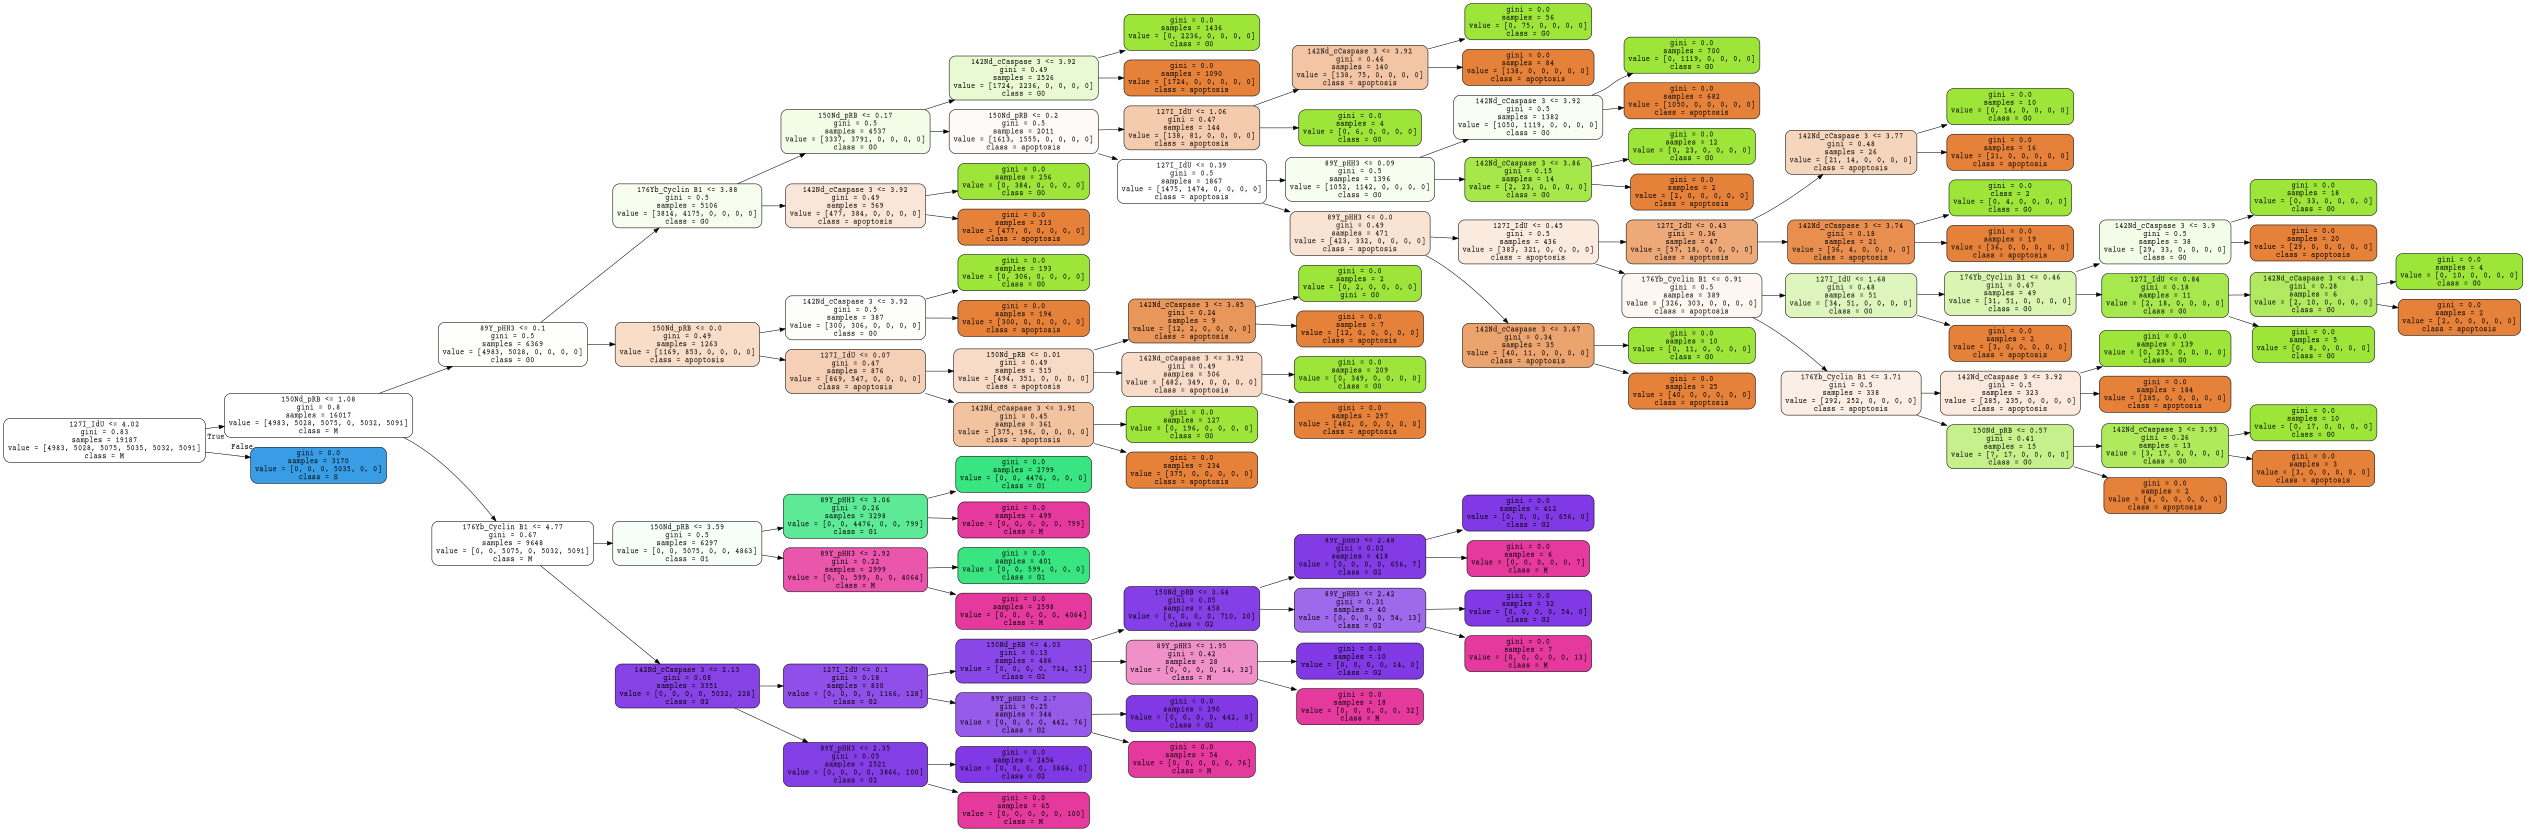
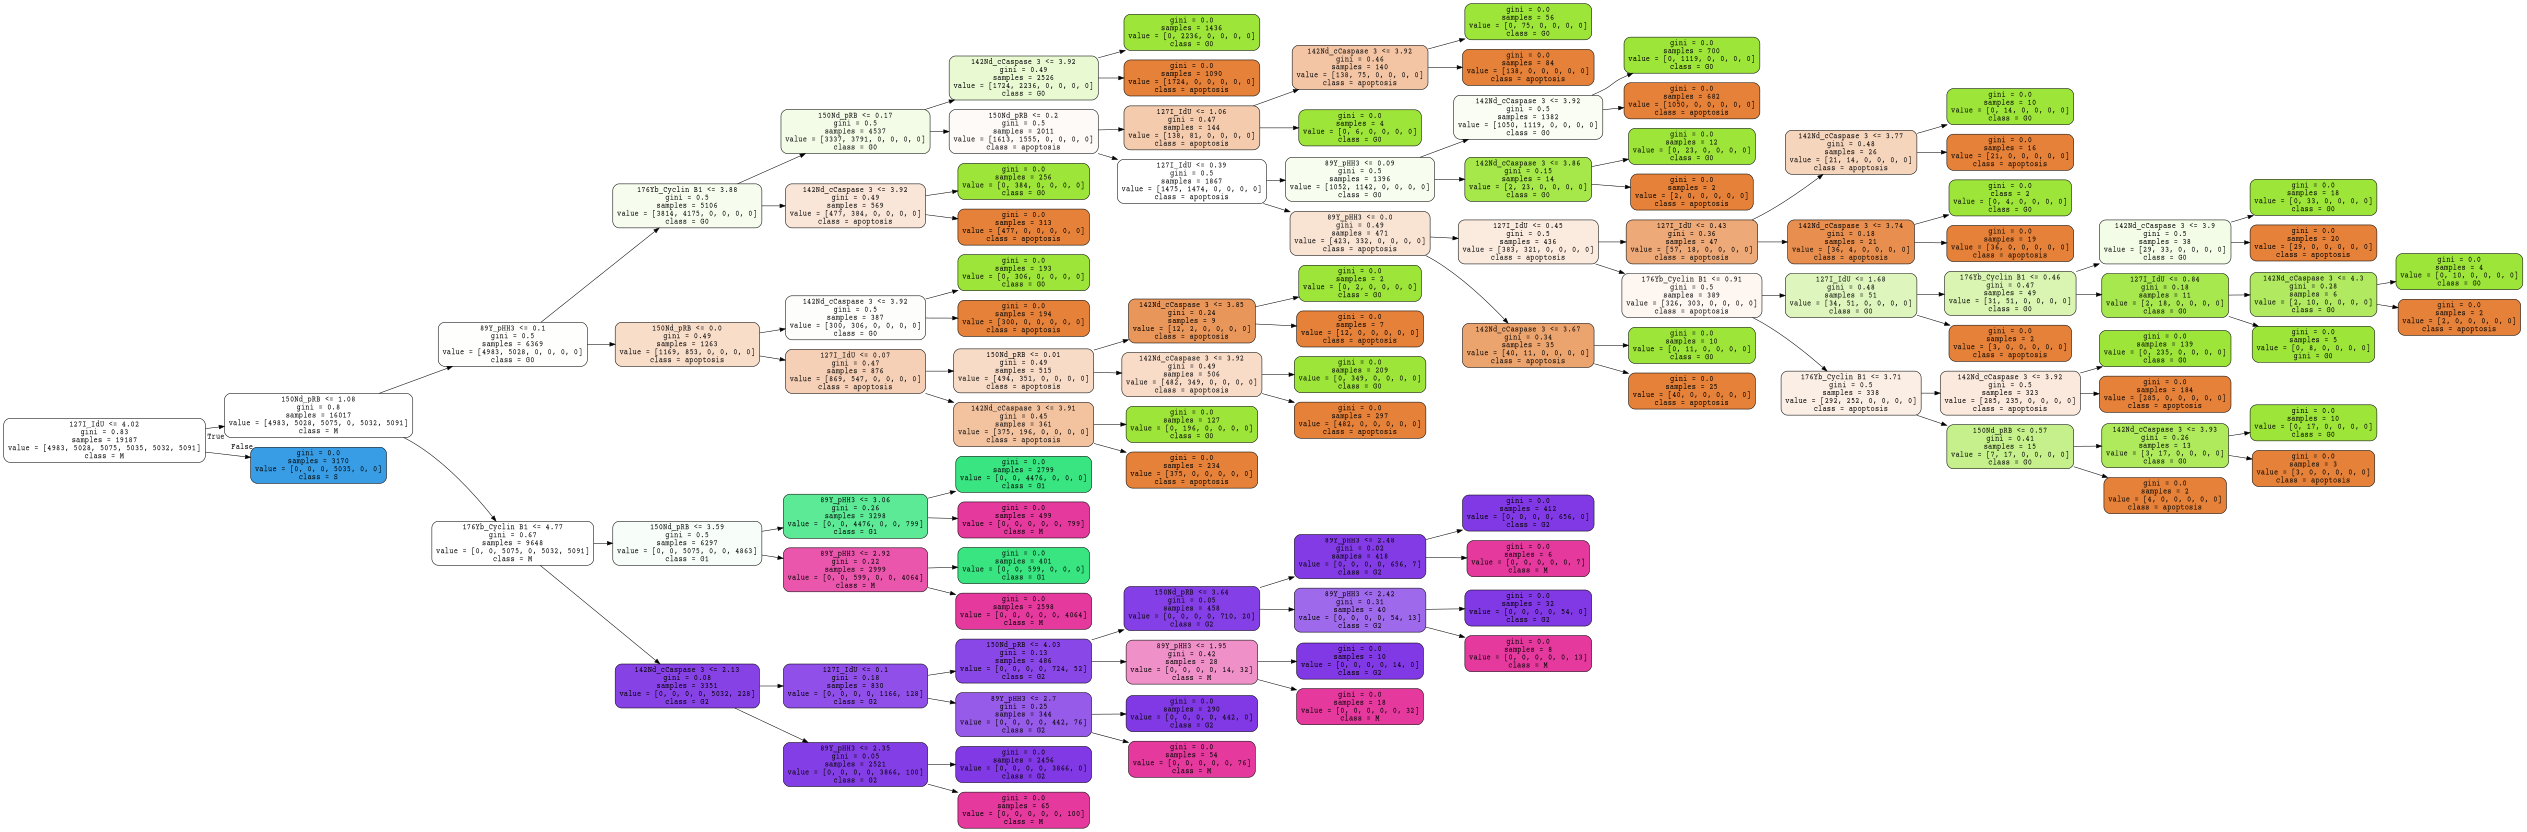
(1360, 283) -> (1360, 283)
(2313, 344) -> (2313, 344)
(1528, 654) -> (1528, 654)
